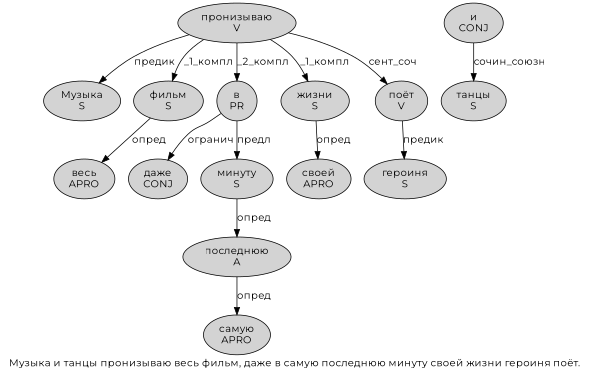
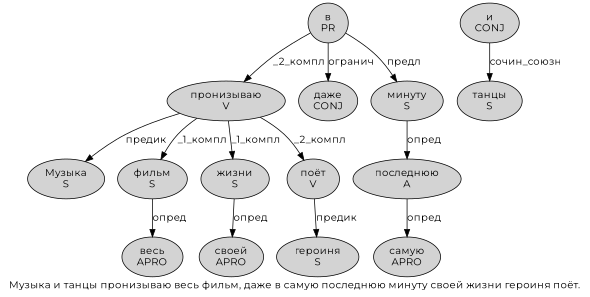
(237, 58) -> (278, 52)
(393, 62) -> (320, 140)
